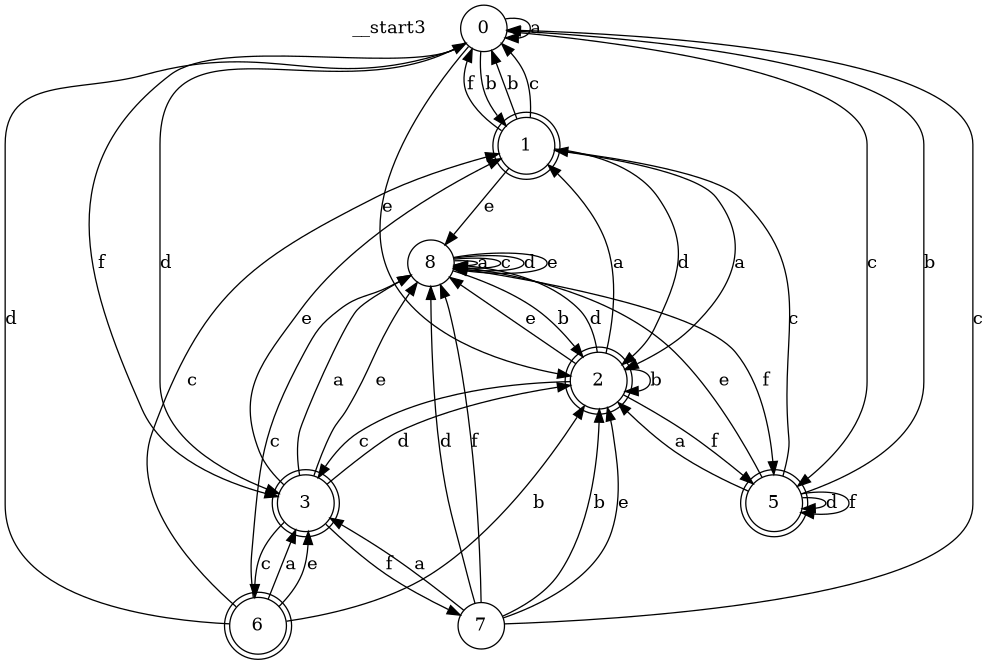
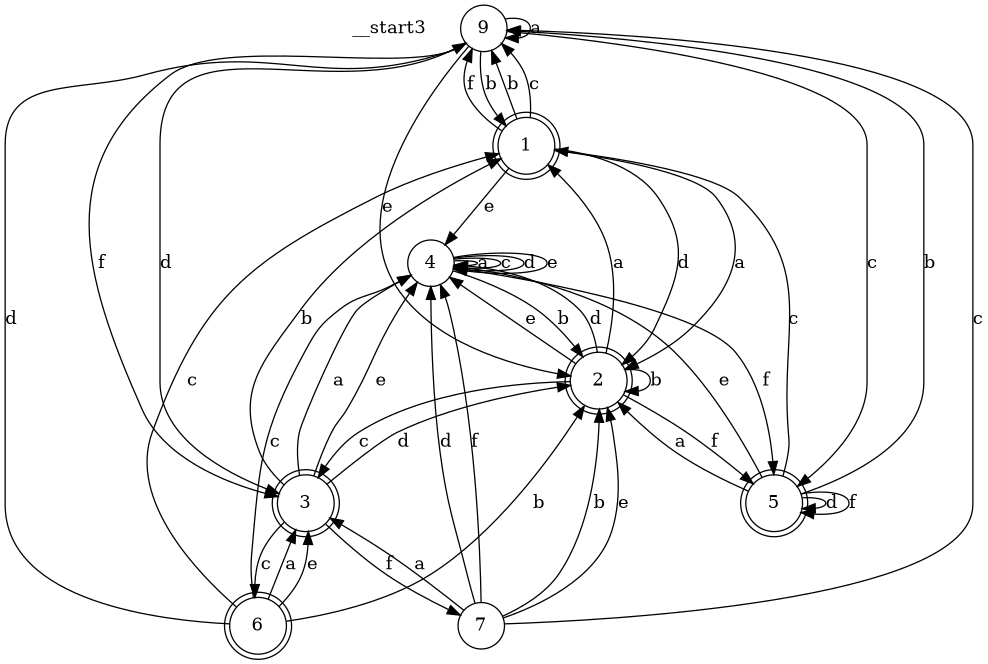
(484, 28) -> (484, 28)
(431, 263) -> (431, 263)
(307, 319) -> (307, 319)
